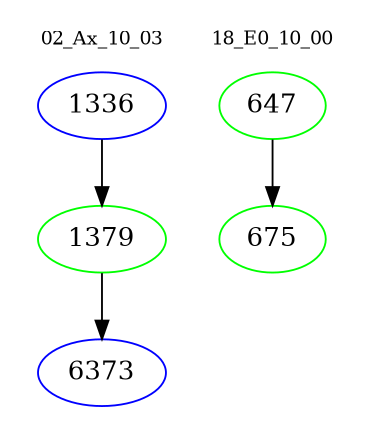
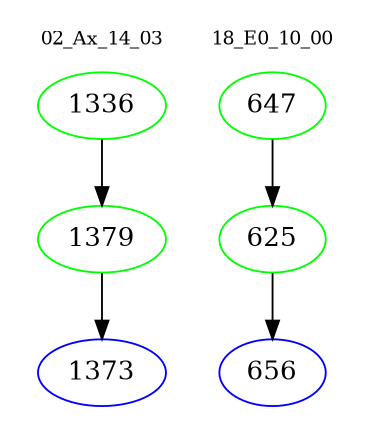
(102, 40) -> (102, 40)
(102, 106) -> (102, 106)
(273, 239) -> (273, 239)
(102, 373) -> (102, 373)
none -> (273, 373)
